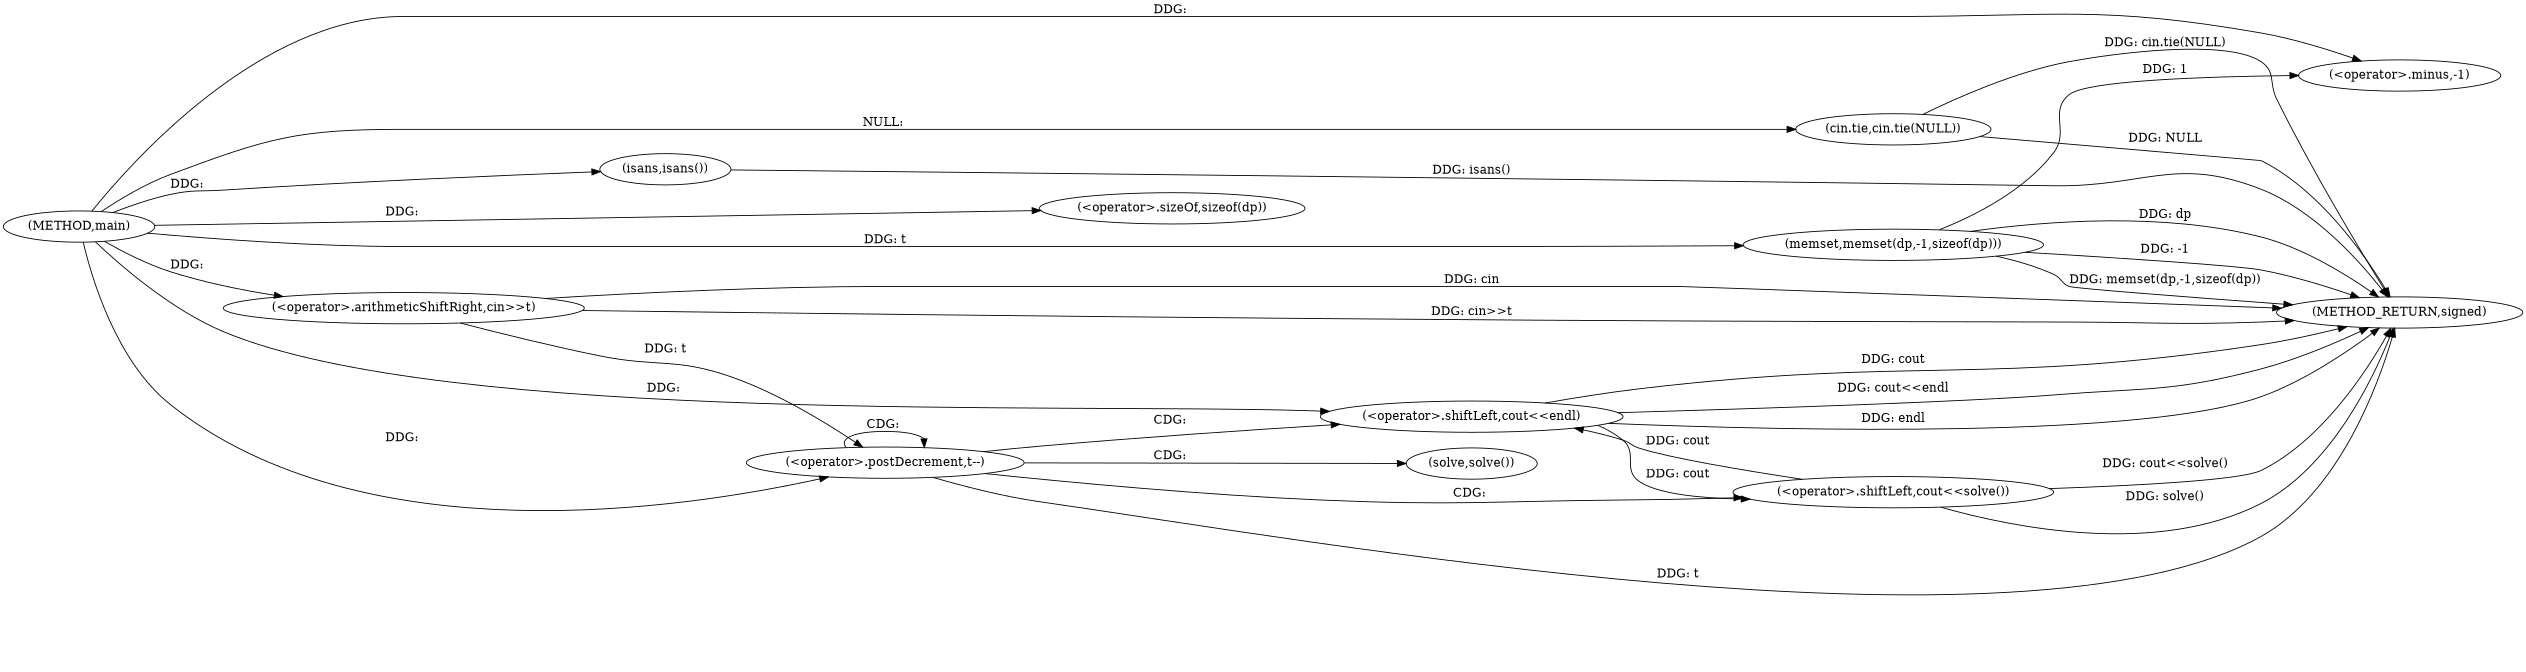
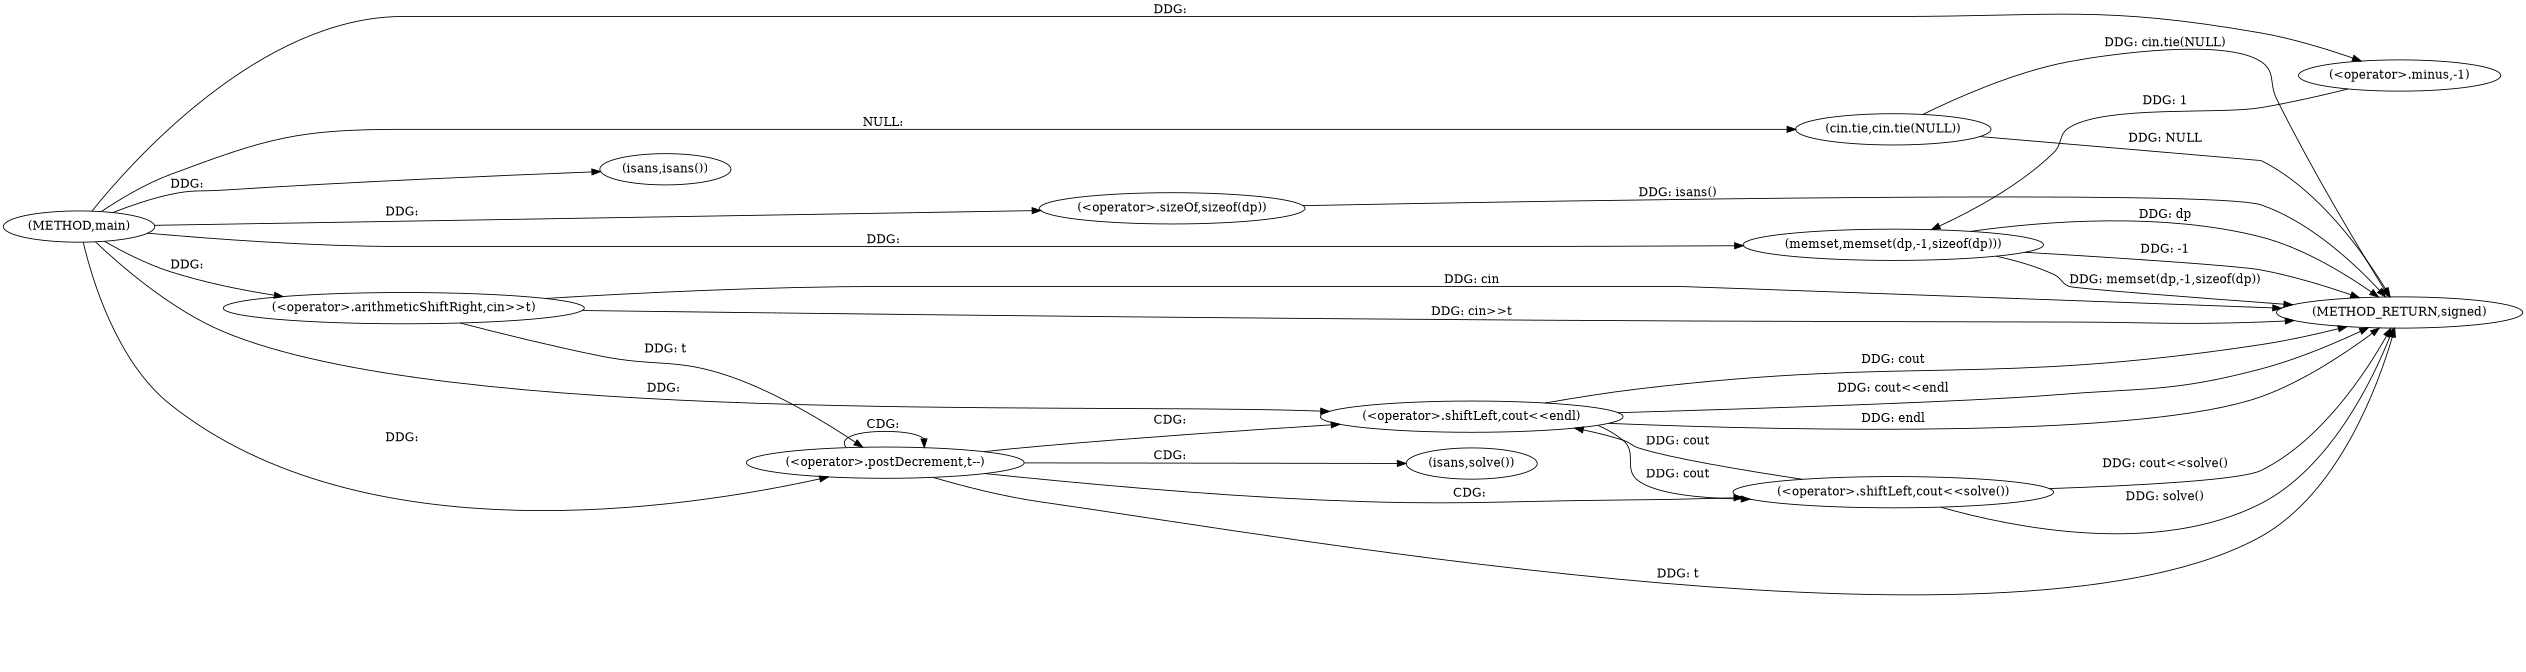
(2079, 90) -> (2125, 114)
(1577, 179) -> (1856, 198)
(885, 240) -> (885, 240)
(1472, 464) -> (1472, 464)
